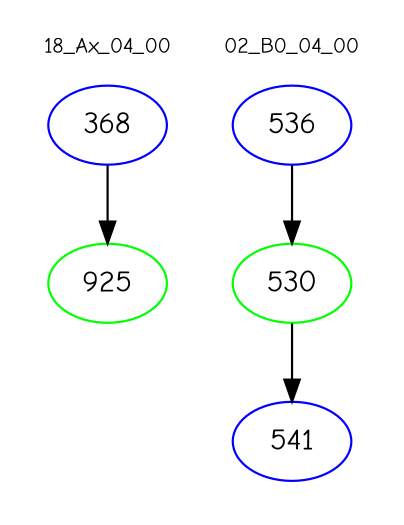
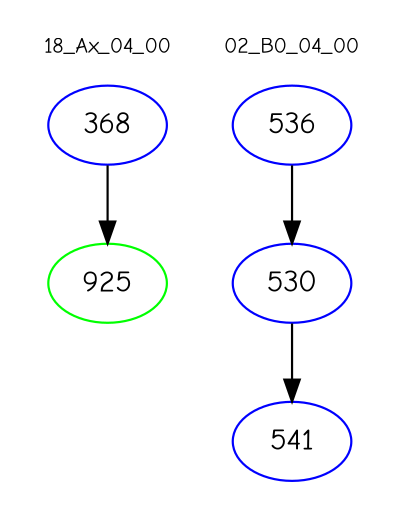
(292, 283) -> (292, 283)
